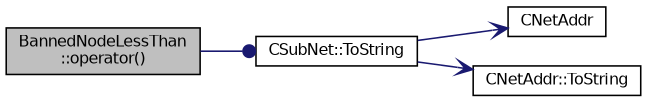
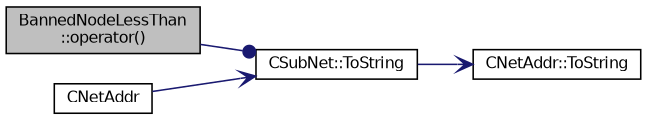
(455, 35) -> (196, 85)
